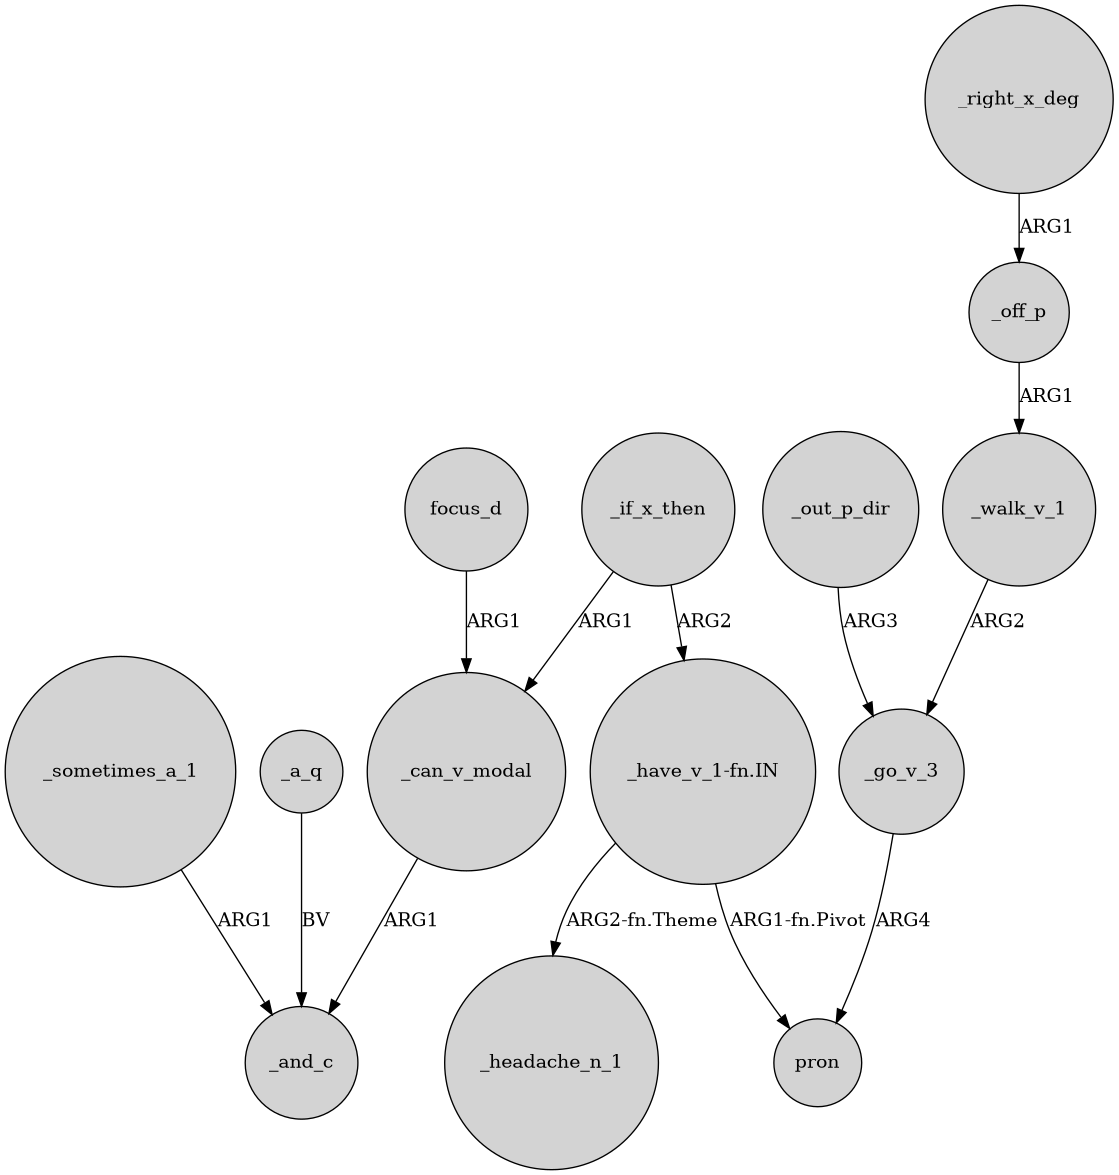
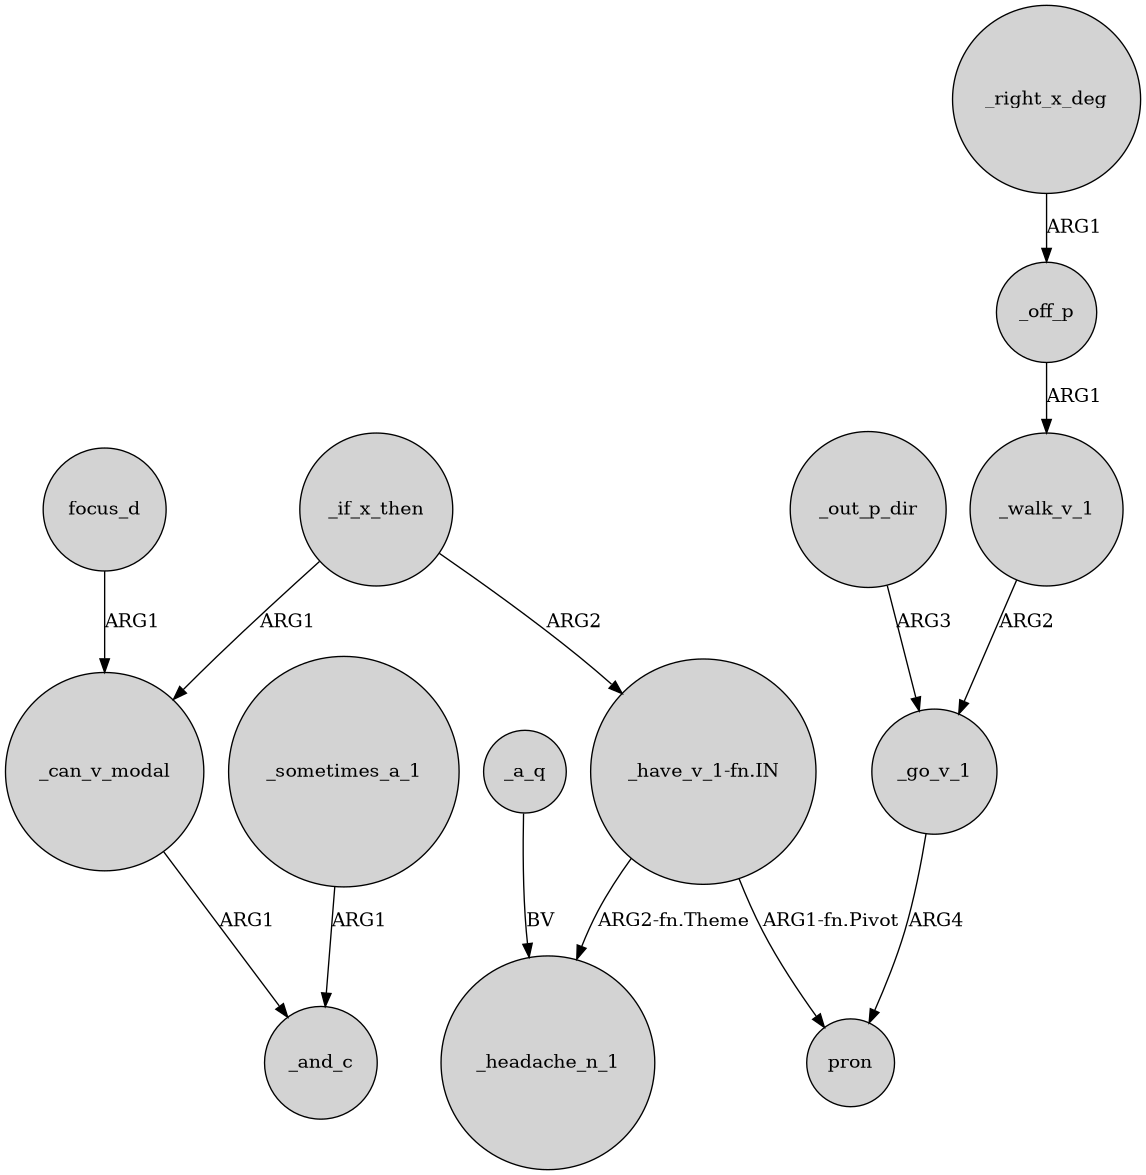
(902, 772) -> (934, 772)
(302, 903) -> (524, 879)
